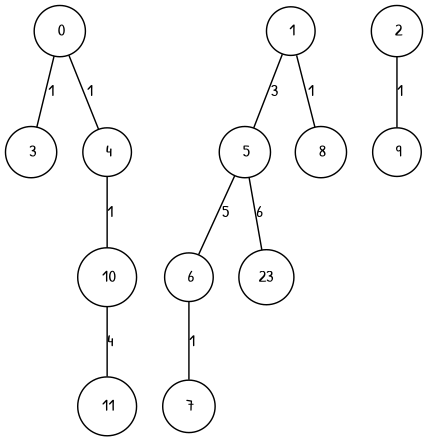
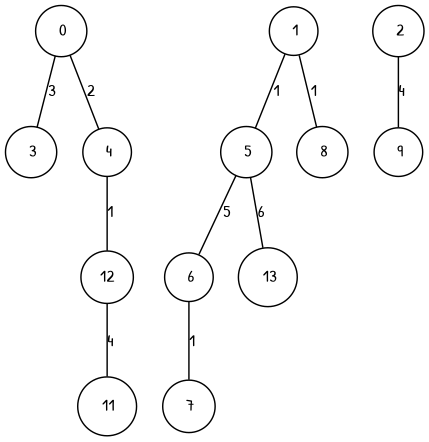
(52, 92) -> (53, 92)
(91, 92) -> (91, 92)
(275, 92) -> (277, 92)
(401, 92) -> (402, 92)
(107, 277) -> (107, 277)
(266, 277) -> (268, 277)
